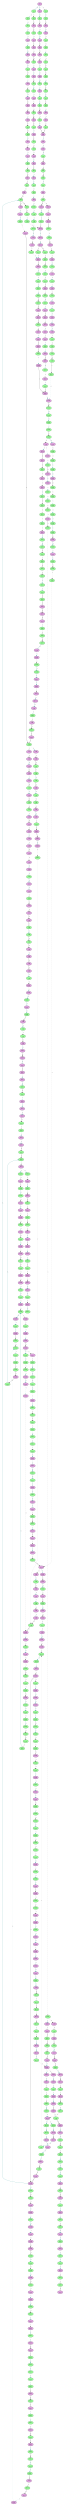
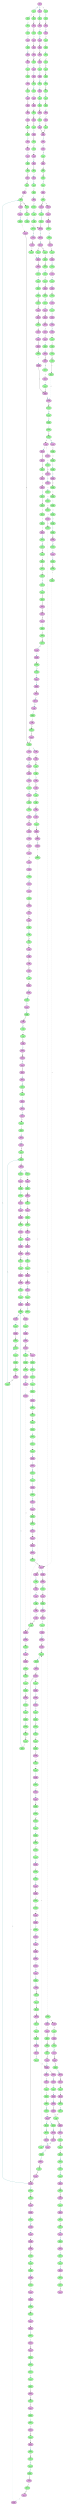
(36, 781) -> (36, 781)
